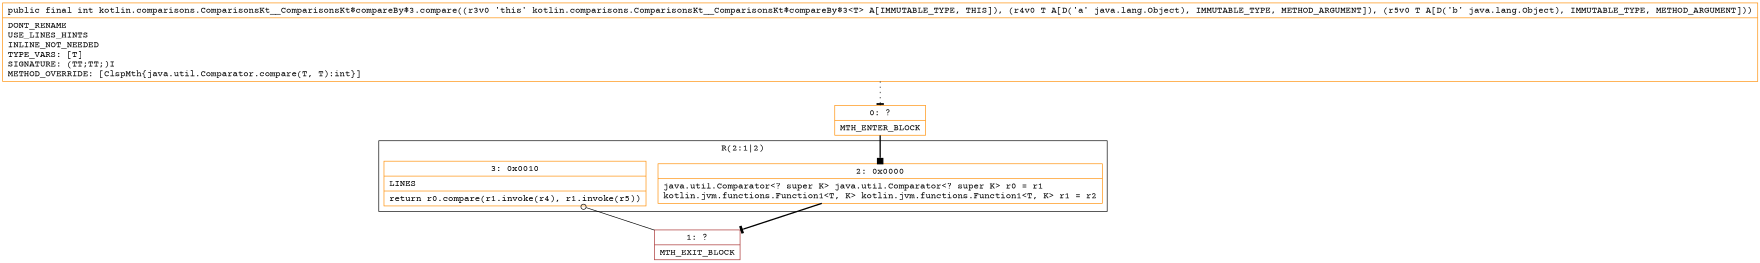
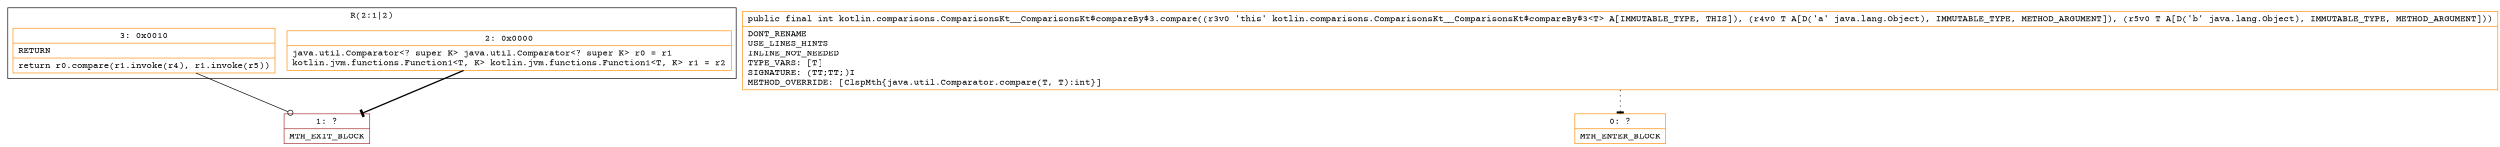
(880, 146) -> none
(403, 183) -> (34, 50)
(620, 219) -> (242, 92)
